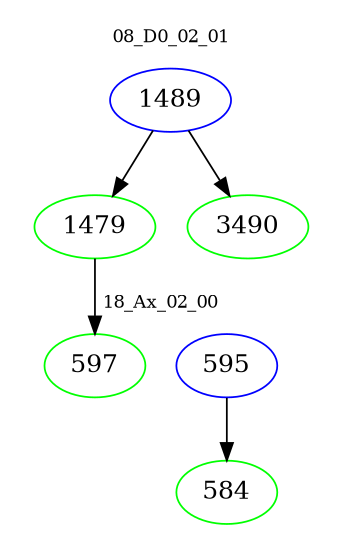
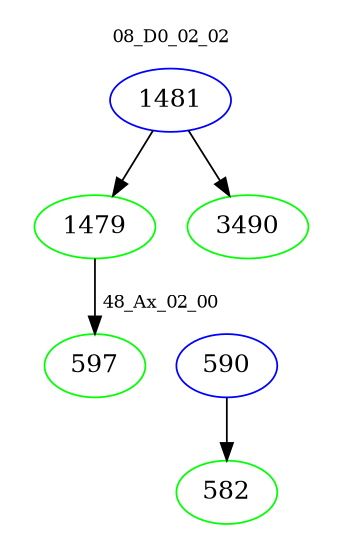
(171, 38) -> (171, 38)
(171, 100) -> (171, 100)
(161, 303) -> (161, 303)
(227, 366) -> (227, 366)
(227, 492) -> (227, 492)
